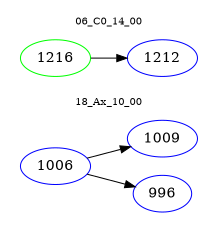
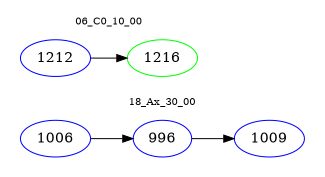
(109, 22) -> (109, 22)
(104, 58) -> (104, 58)
(109, 102) -> (162, 102)
(104, 154) -> (208, 139)
